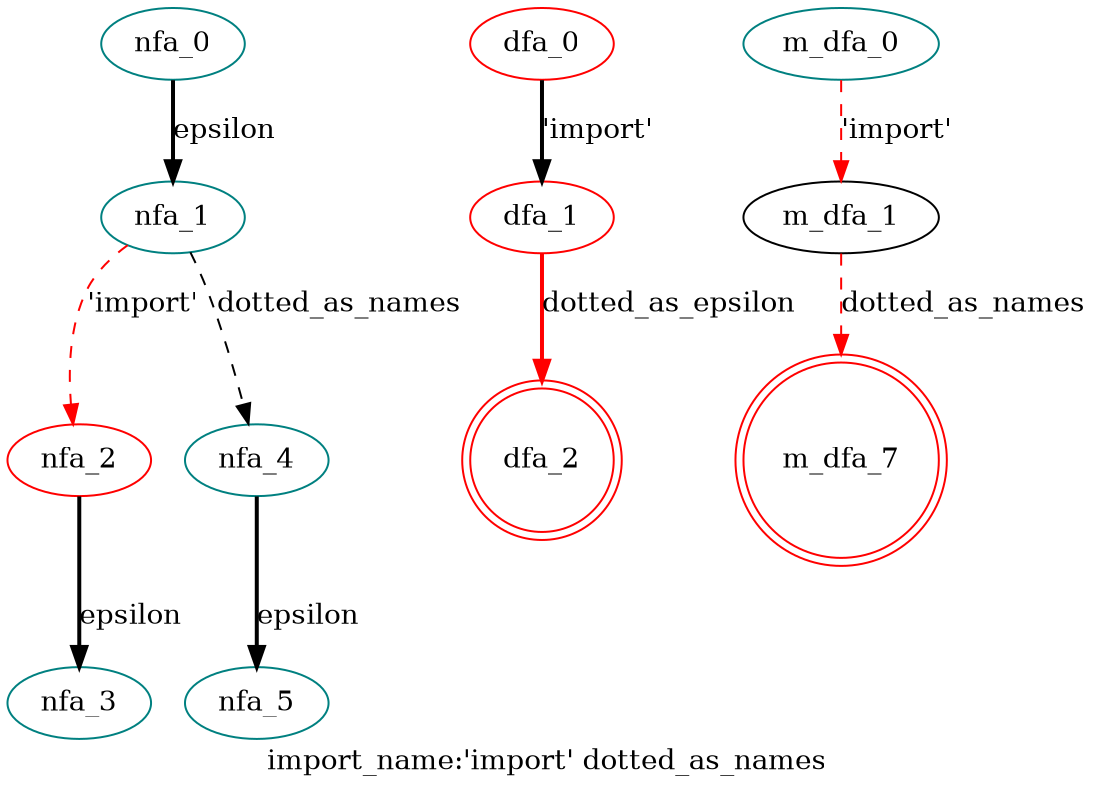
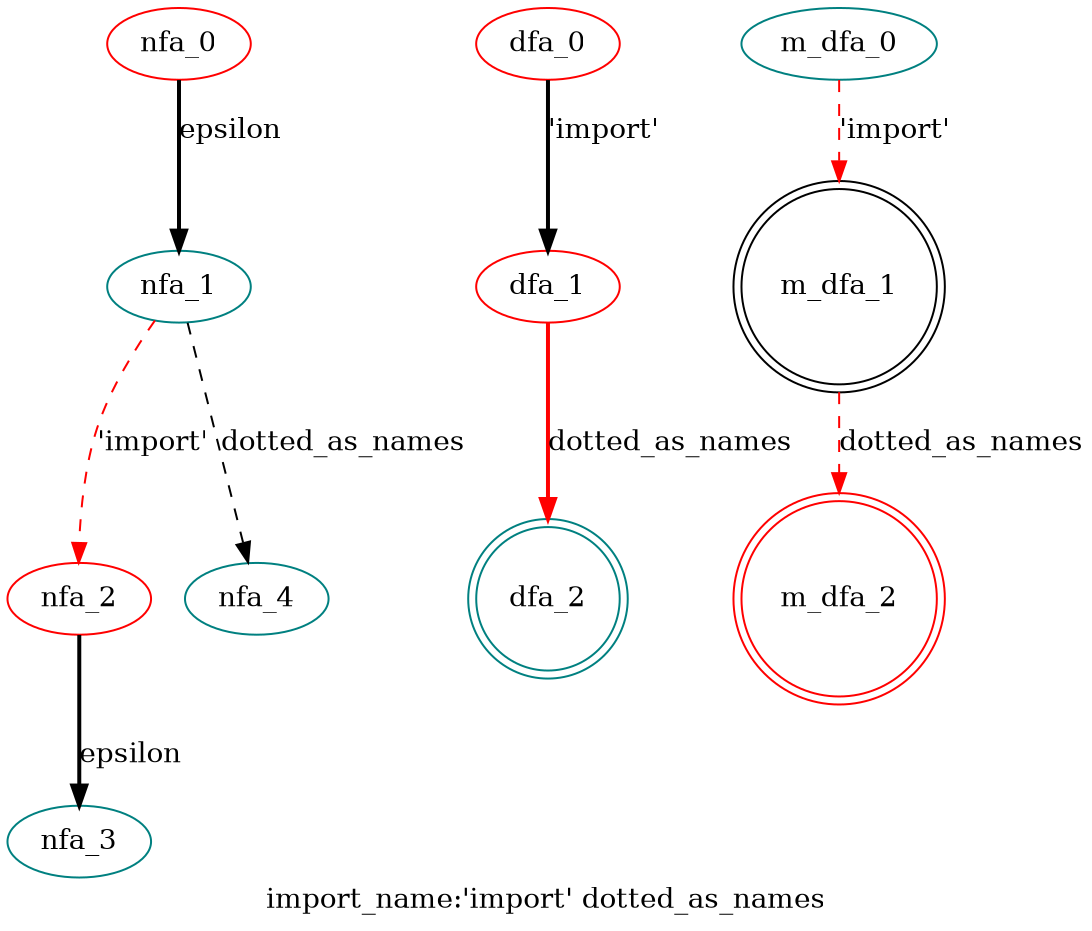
(173, 44) -> (179, 44)
(841, 217) -> (839, 287)
(669, 304) -> (671, 443)
(542, 460) -> (548, 599)
(841, 460) -> (839, 599)
(257, 703) -> none
